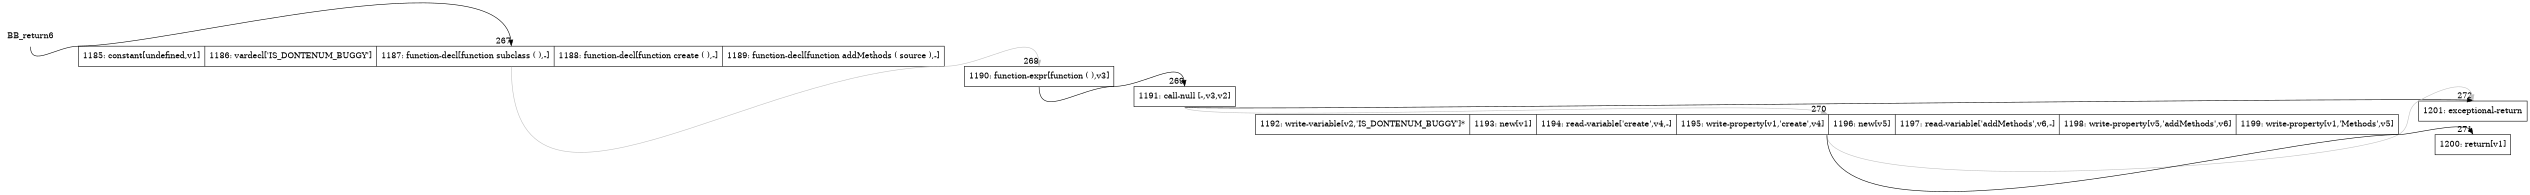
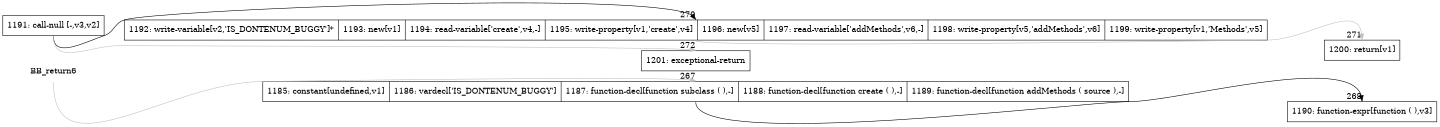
(273, 18) -> (356, 80)
(1109, 87) -> none
(1826, 104) -> (366, 46)
(752, 108) -> (1029, 110)
(1503, 111) -> (365, 5)
(2143, 168) -> none
(2137, 172) -> (1033, 43)
